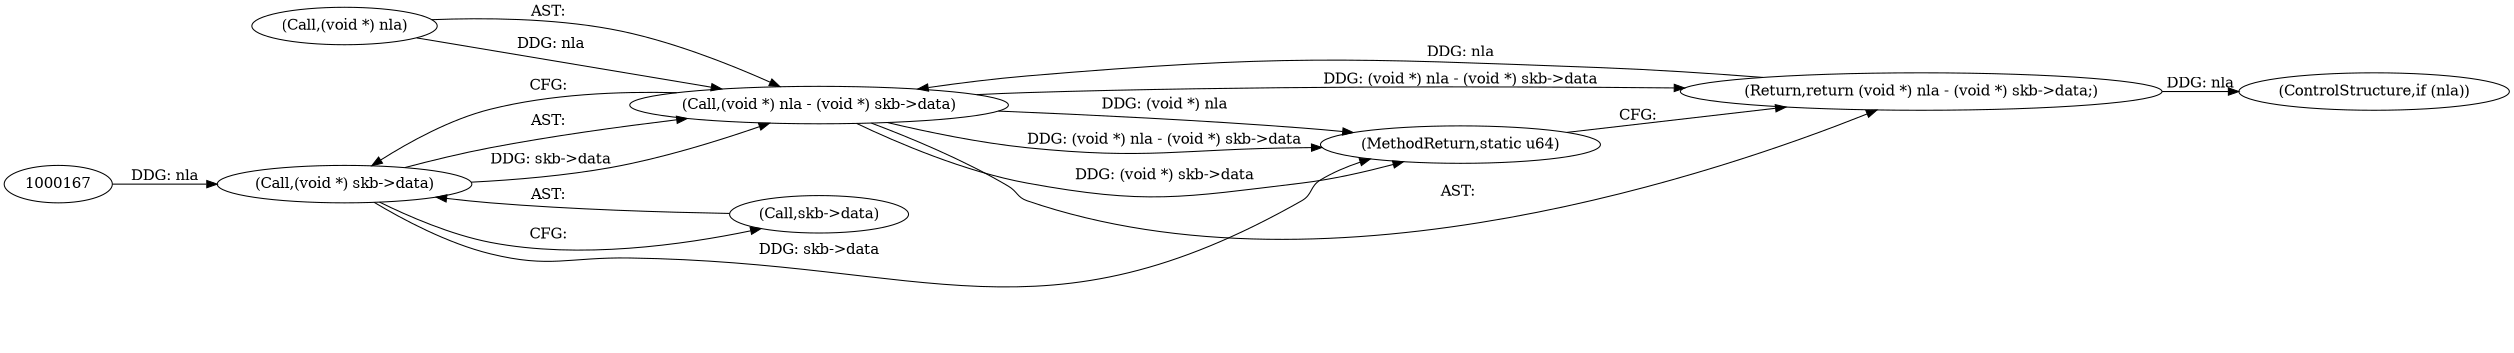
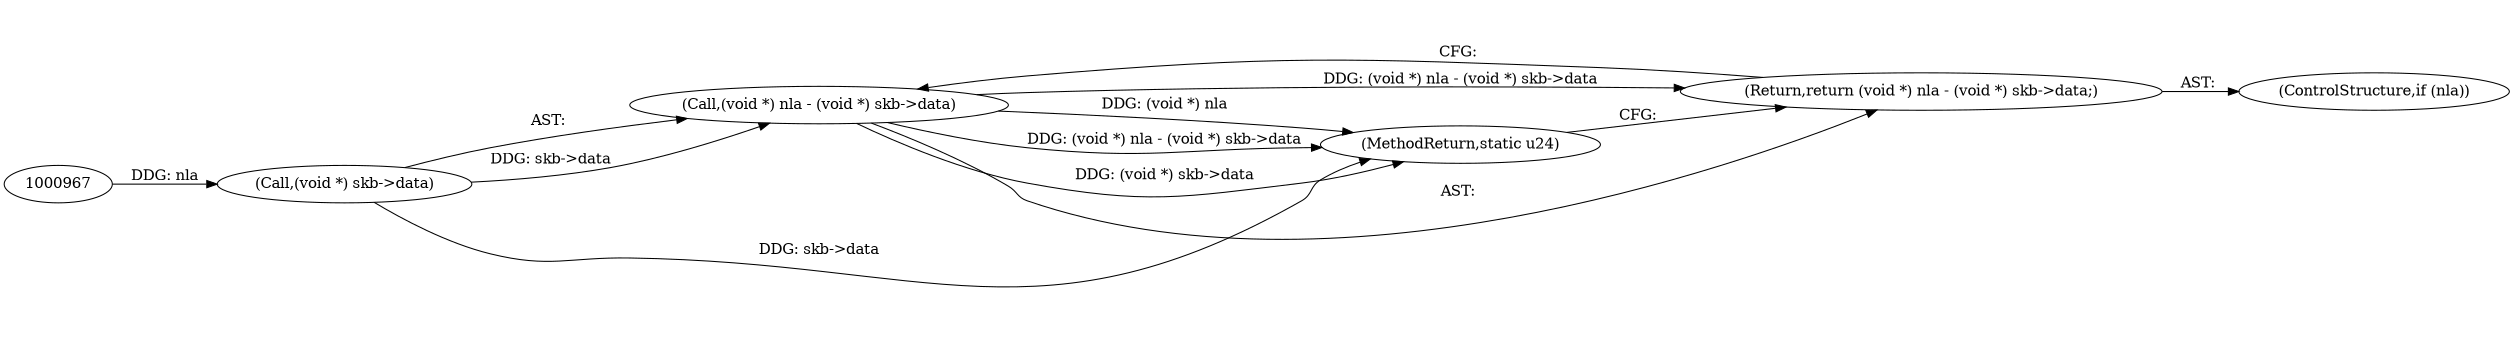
(345, 26) -> none
(1460, 53) -> (1460, 53)
(2200, 84) -> (2200, 84)
(523, 102) -> none
(1460, 145) -> (1460, 145)
(58, 184) -> (58, 184)
(819, 214) -> none
